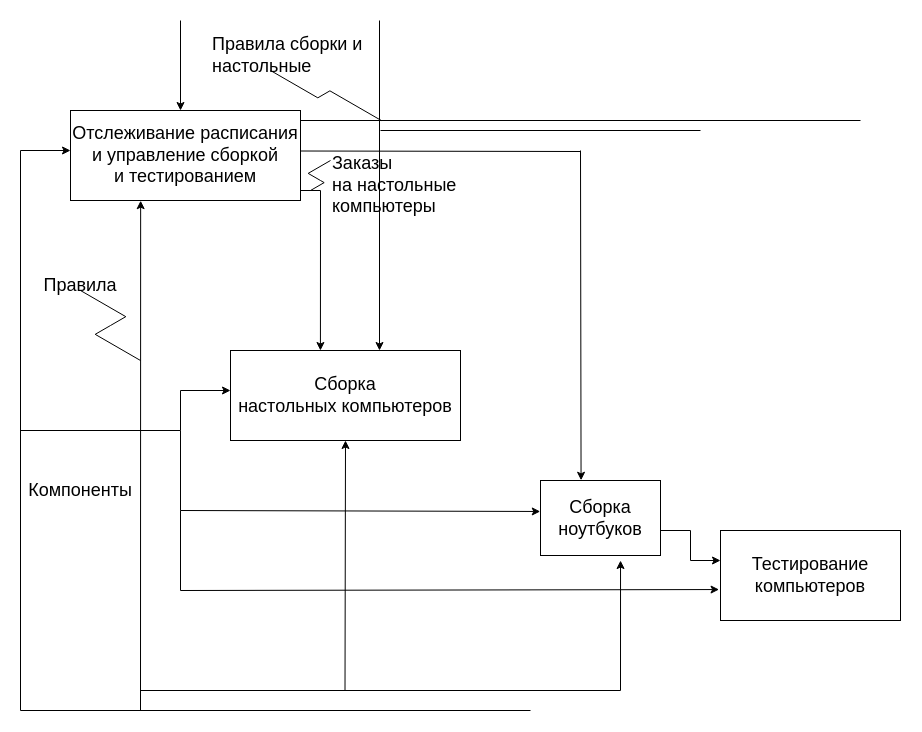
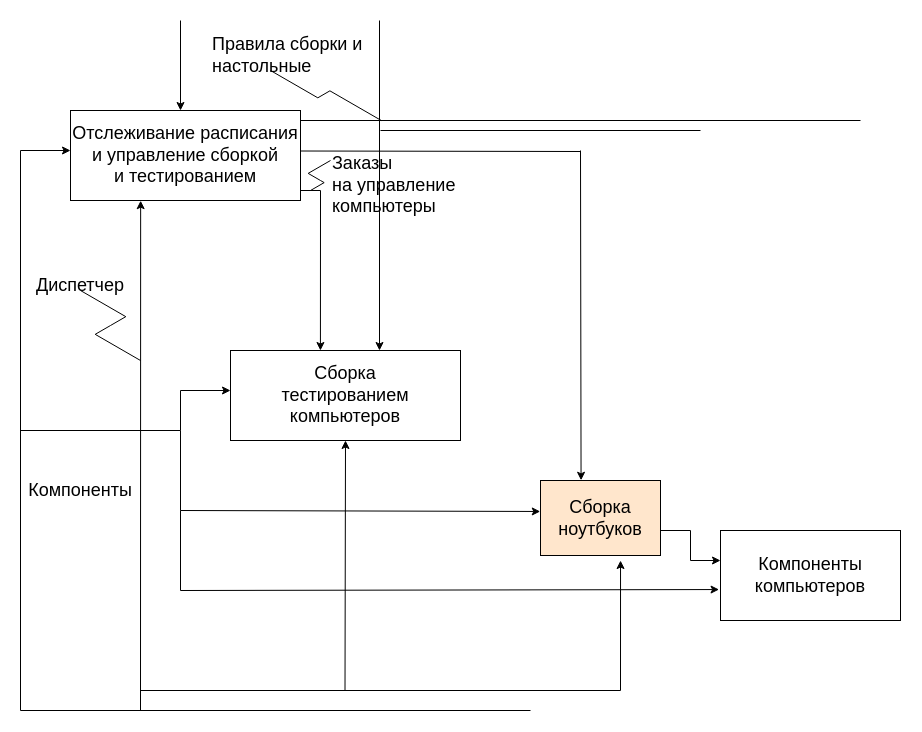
(397, 186) -> (397, 186)
(81, 286) -> (81, 286)
(346, 396) -> (346, 396)
(601, 518) -> (601, 518)
(811, 576) -> (811, 576)
